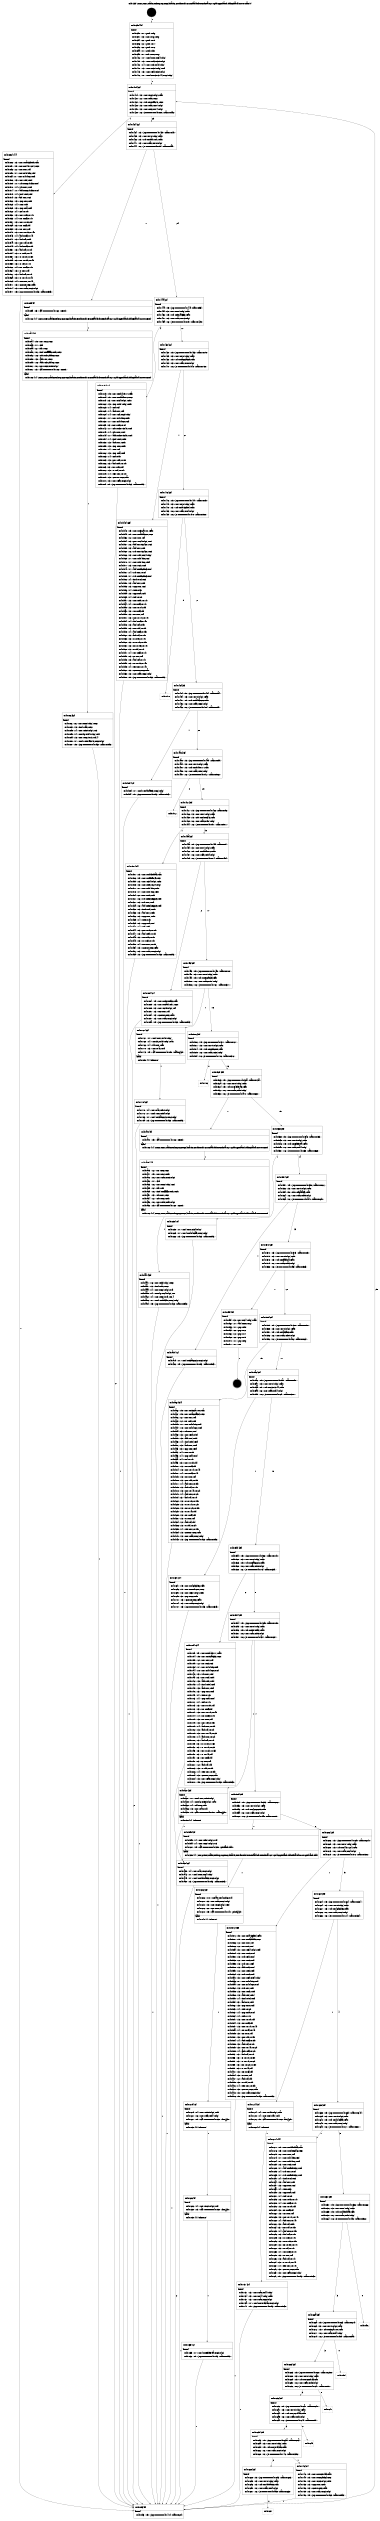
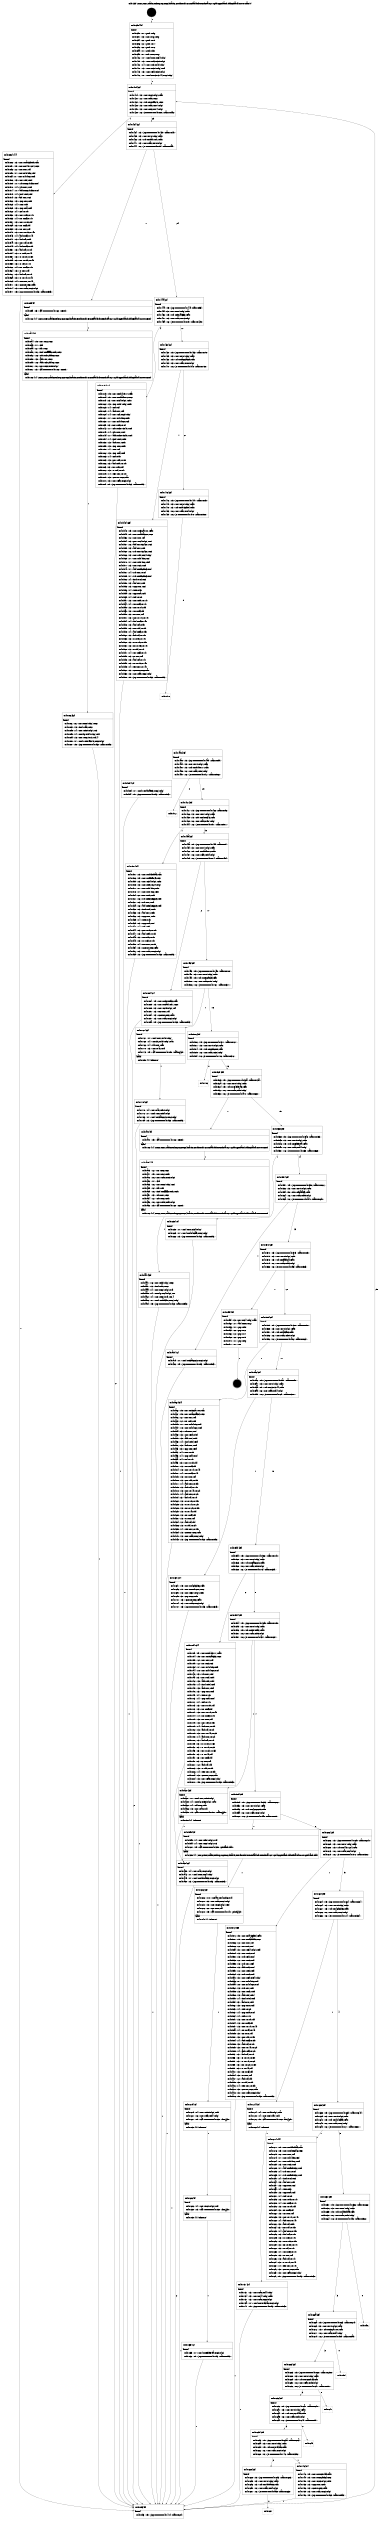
(197, 697) -> none
(261, 1359) -> (261, 1359)
